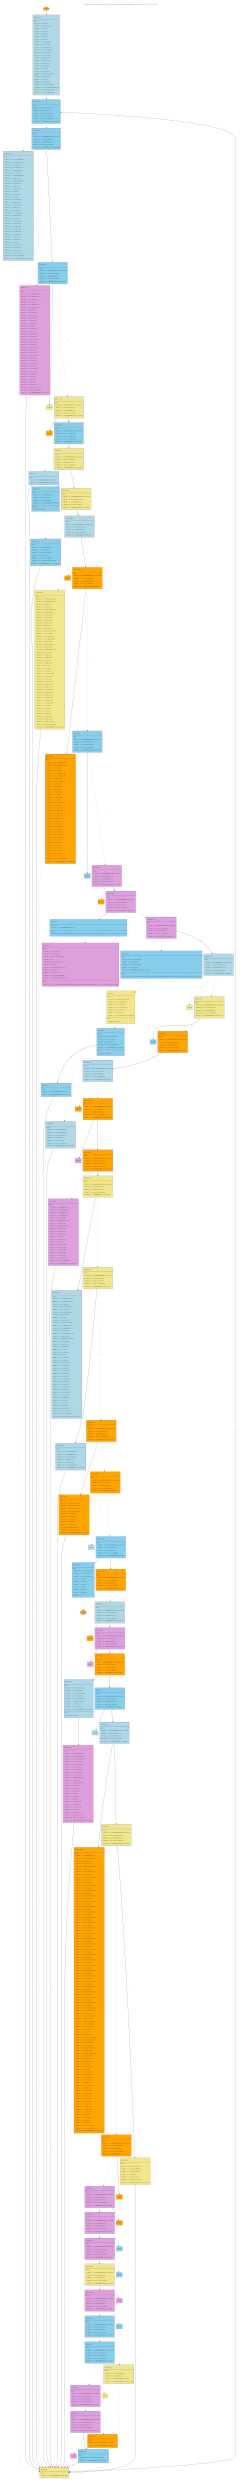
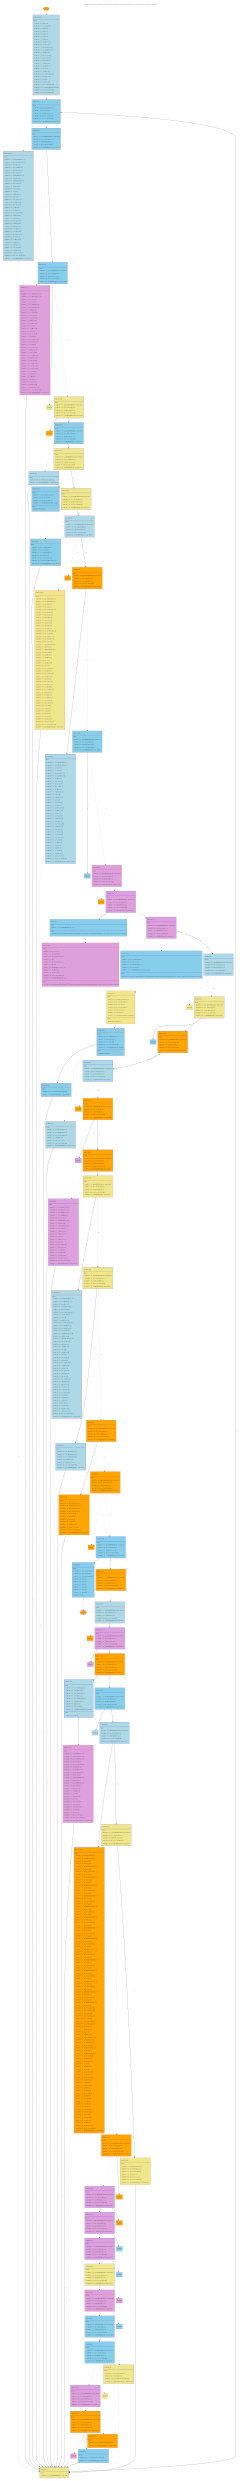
(60, 809) -> (60, 809)
(91, 1547) -> (91, 1547)
(85, 2422) -> (85, 2422)
